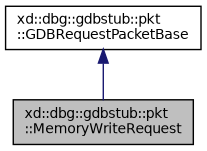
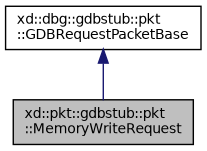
(103, 122) -> (103, 122)
